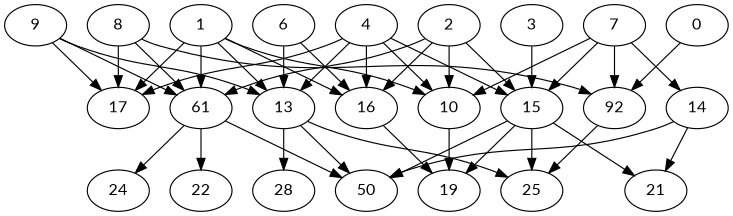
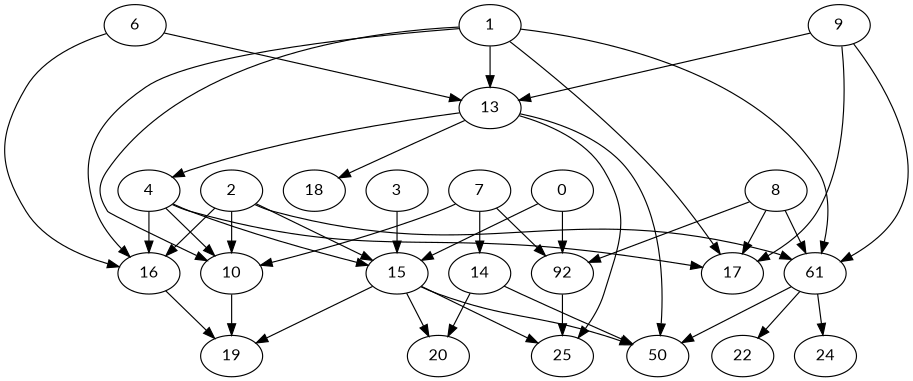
(334, 58) -> (320, 136)
(577, 62) -> (493, 226)
(284, 191) -> (314, 191)
(656, 191) -> (438, 356)
